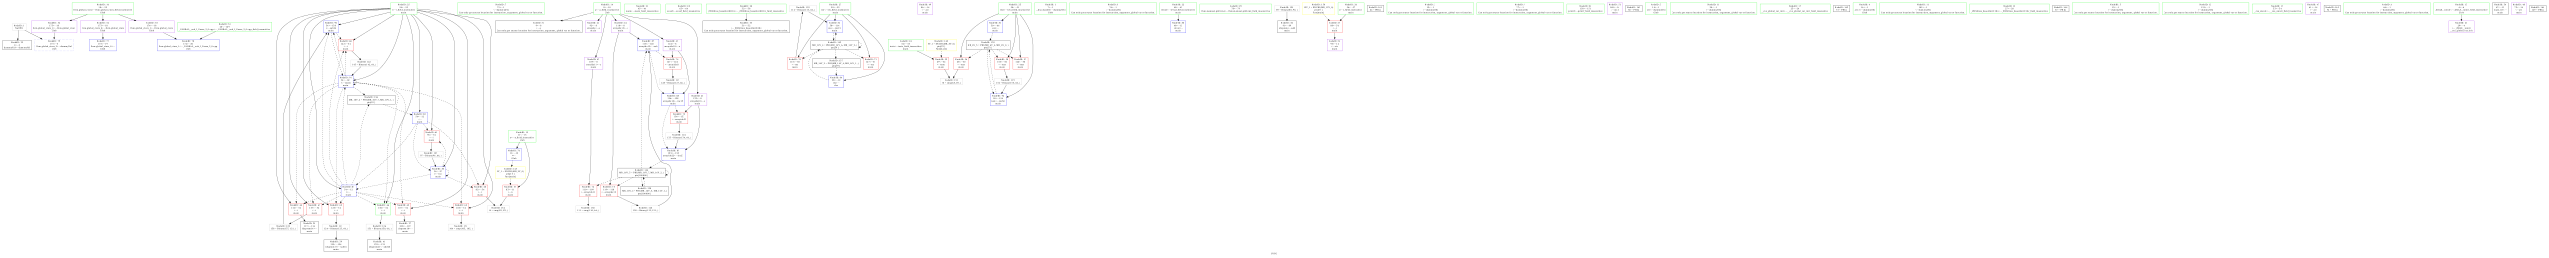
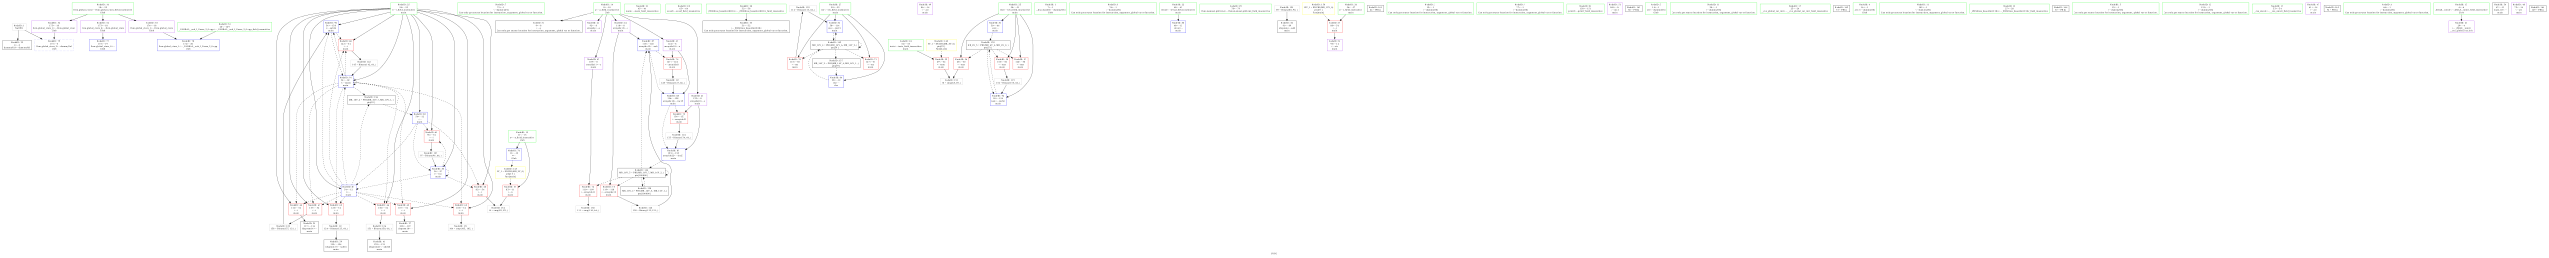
(383, 209) -> (383, 209)
